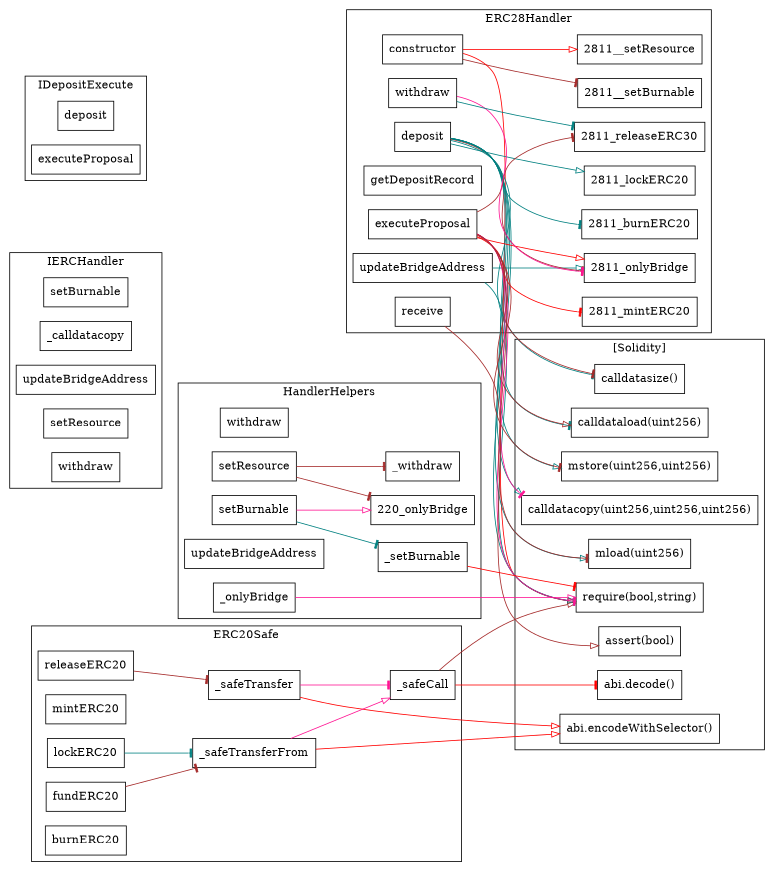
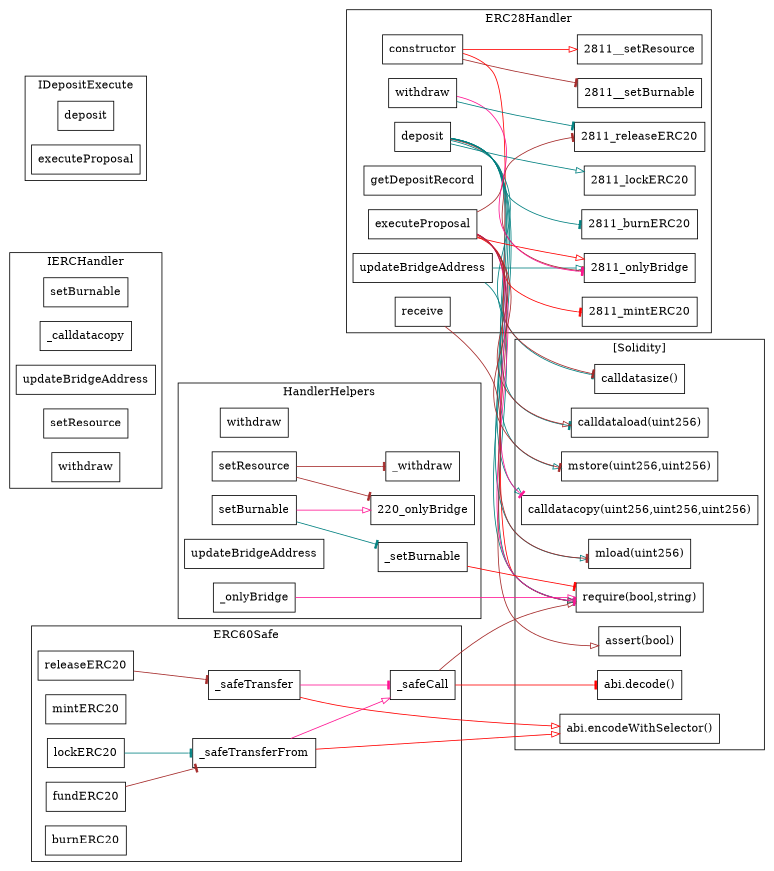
(640, 137) -> (640, 137)
(247, 635) -> (247, 635)
